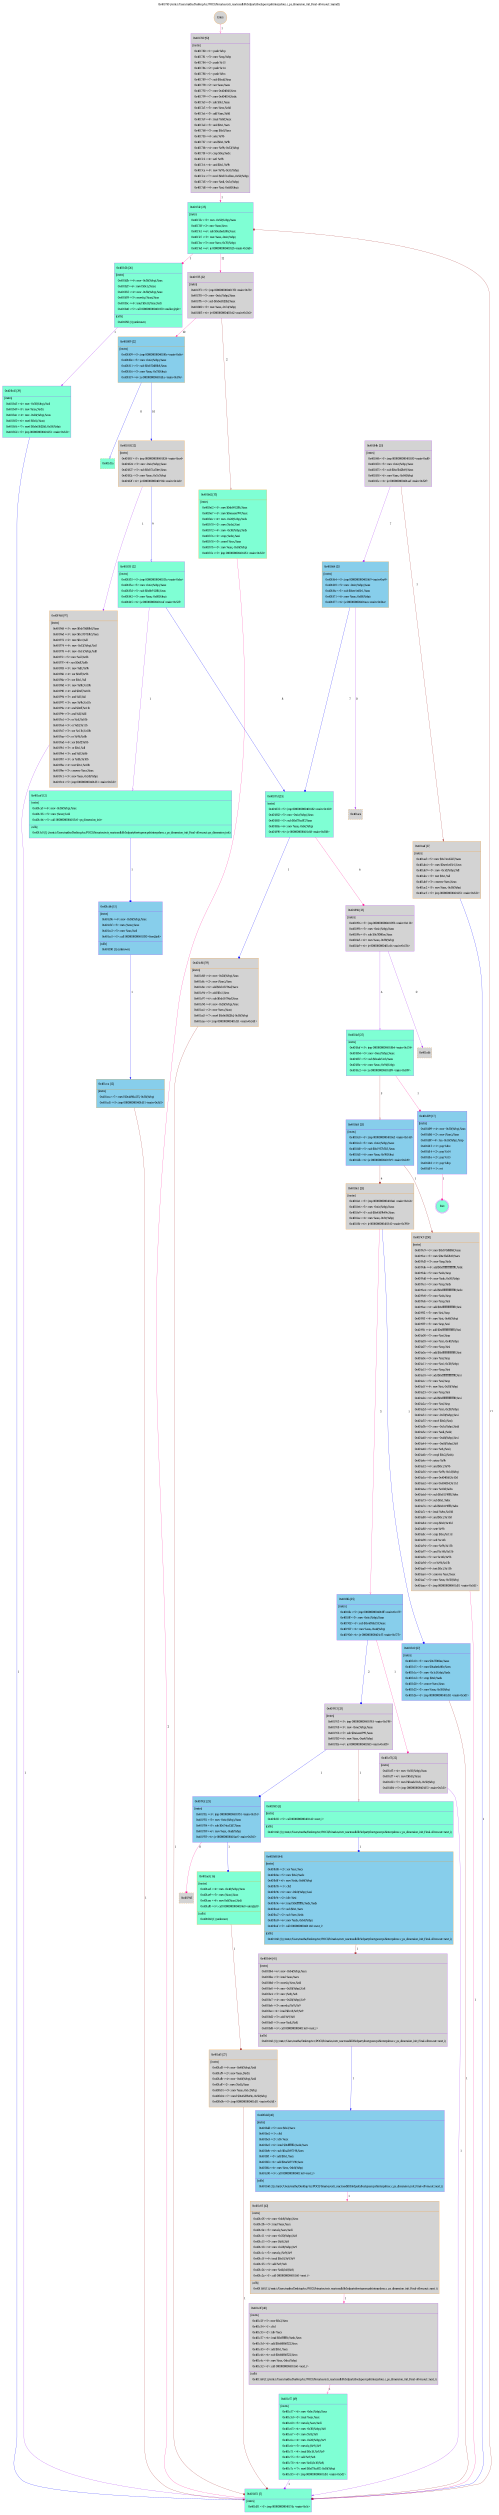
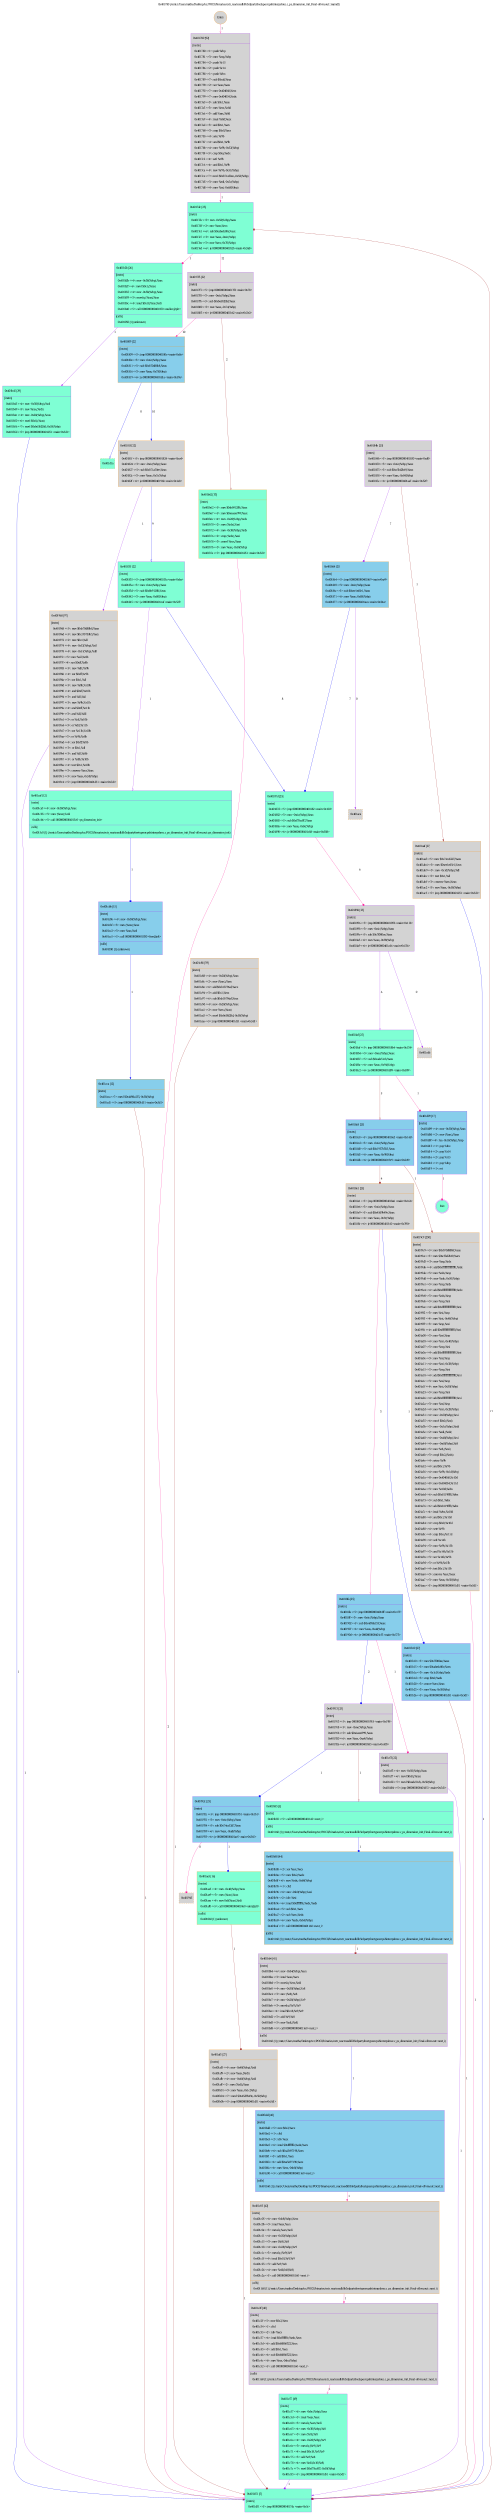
(265, 897) -> none
